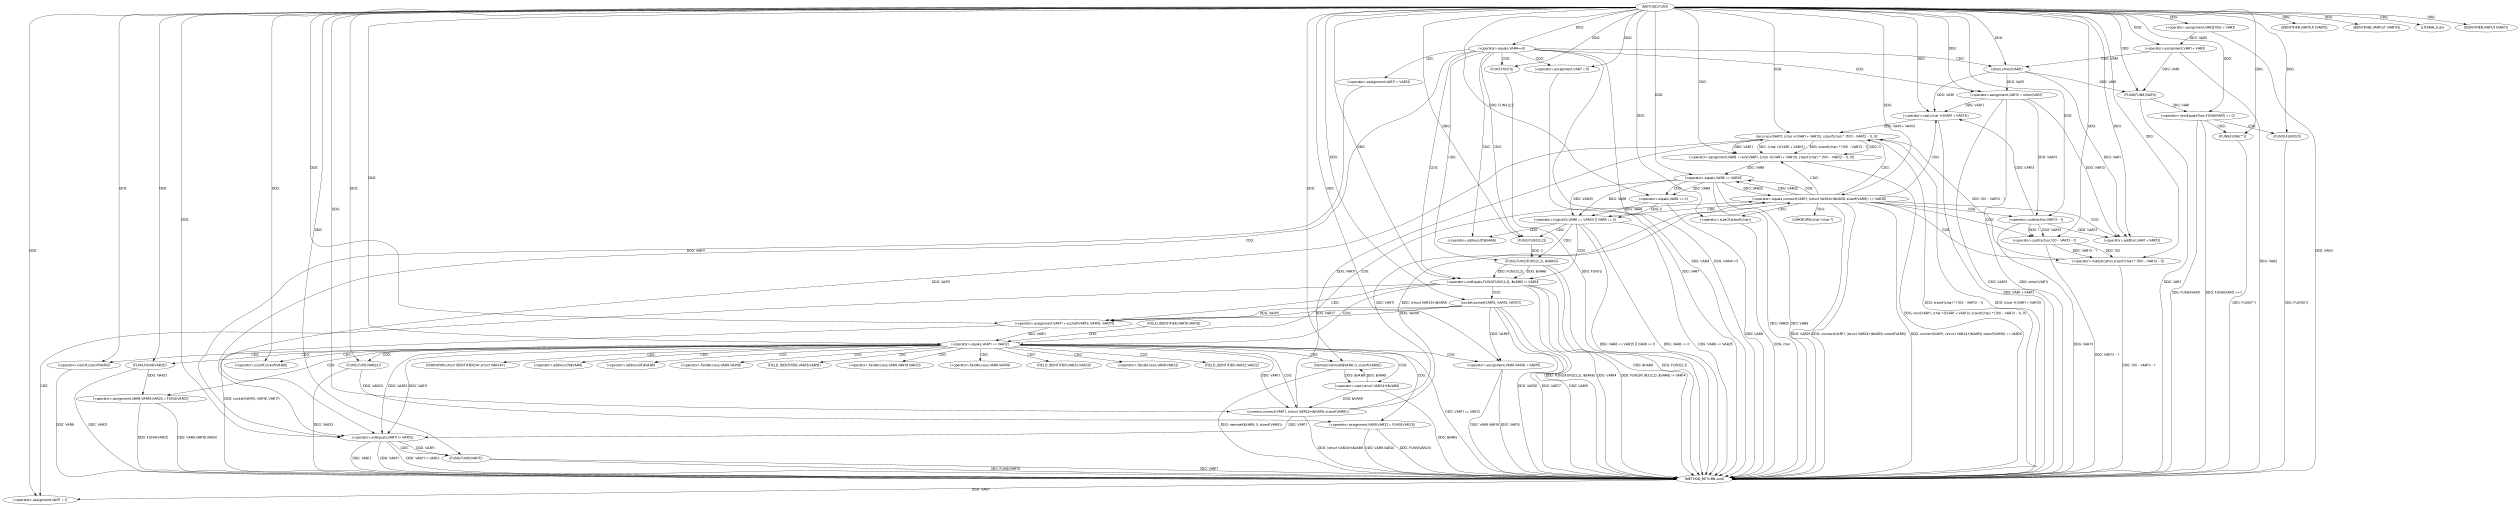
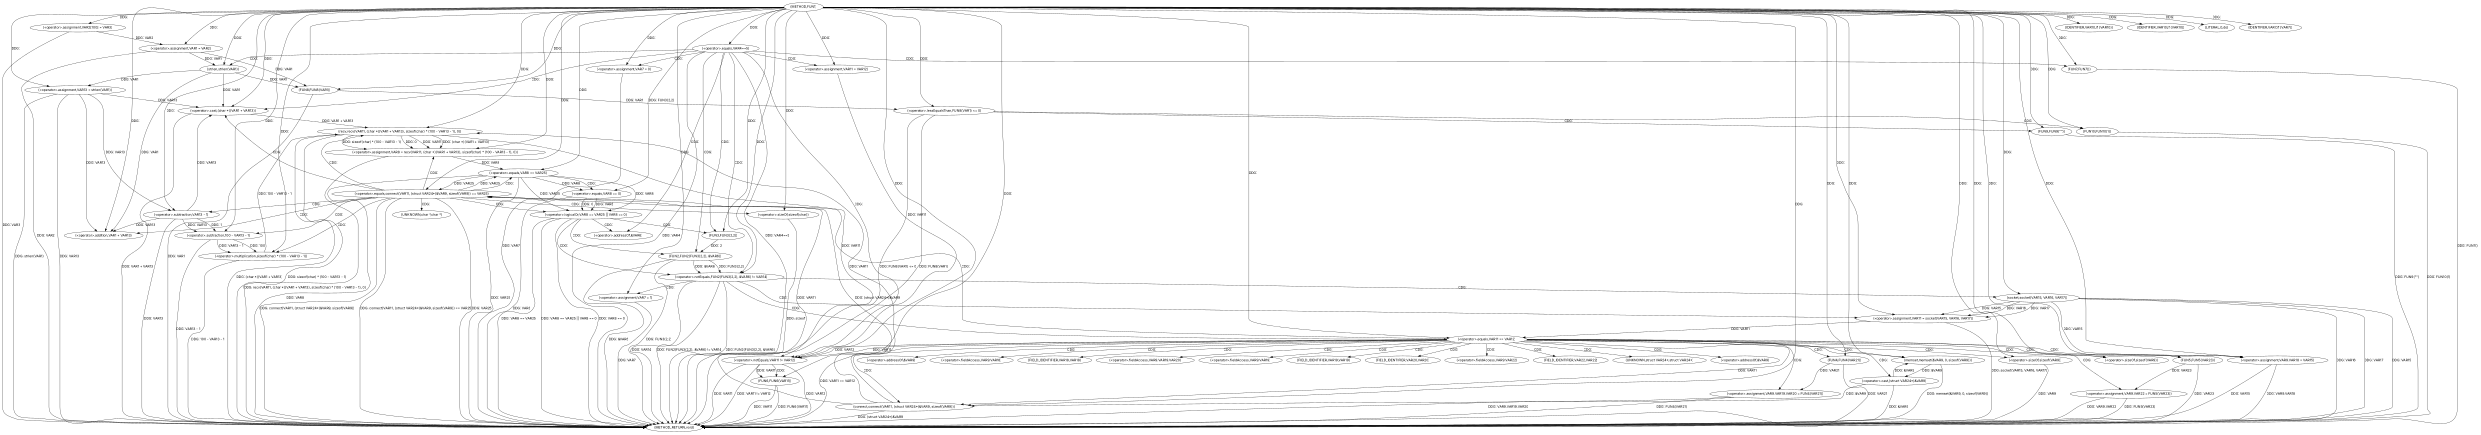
none -> (820, 37)
(1757, 63) -> (484, 88)
(1079, 334) -> (1406, 350)
(1782, 344) -> (796, 319)
(465, 365) -> (1660, 360)
(864, 435) -> none
(878, 490) -> (618, 363)
